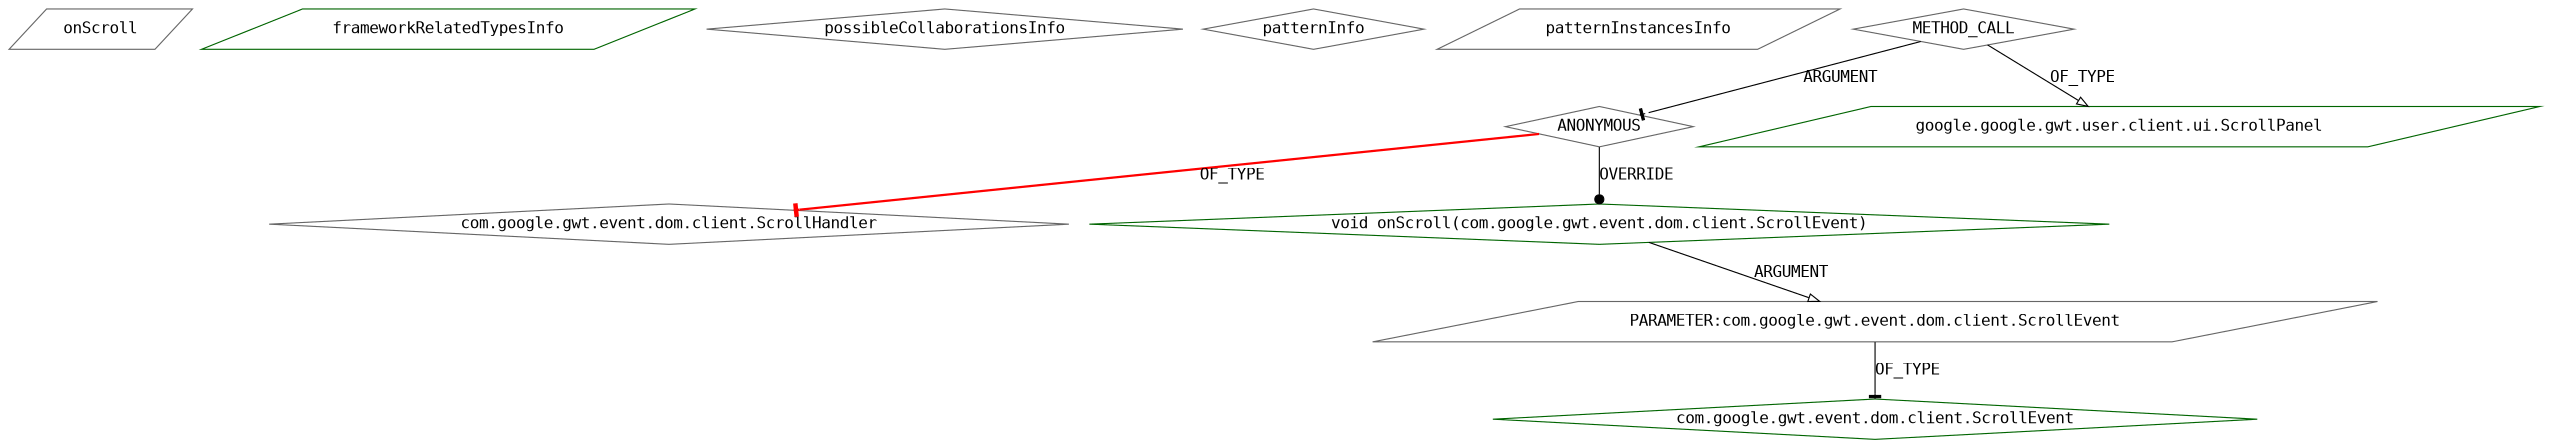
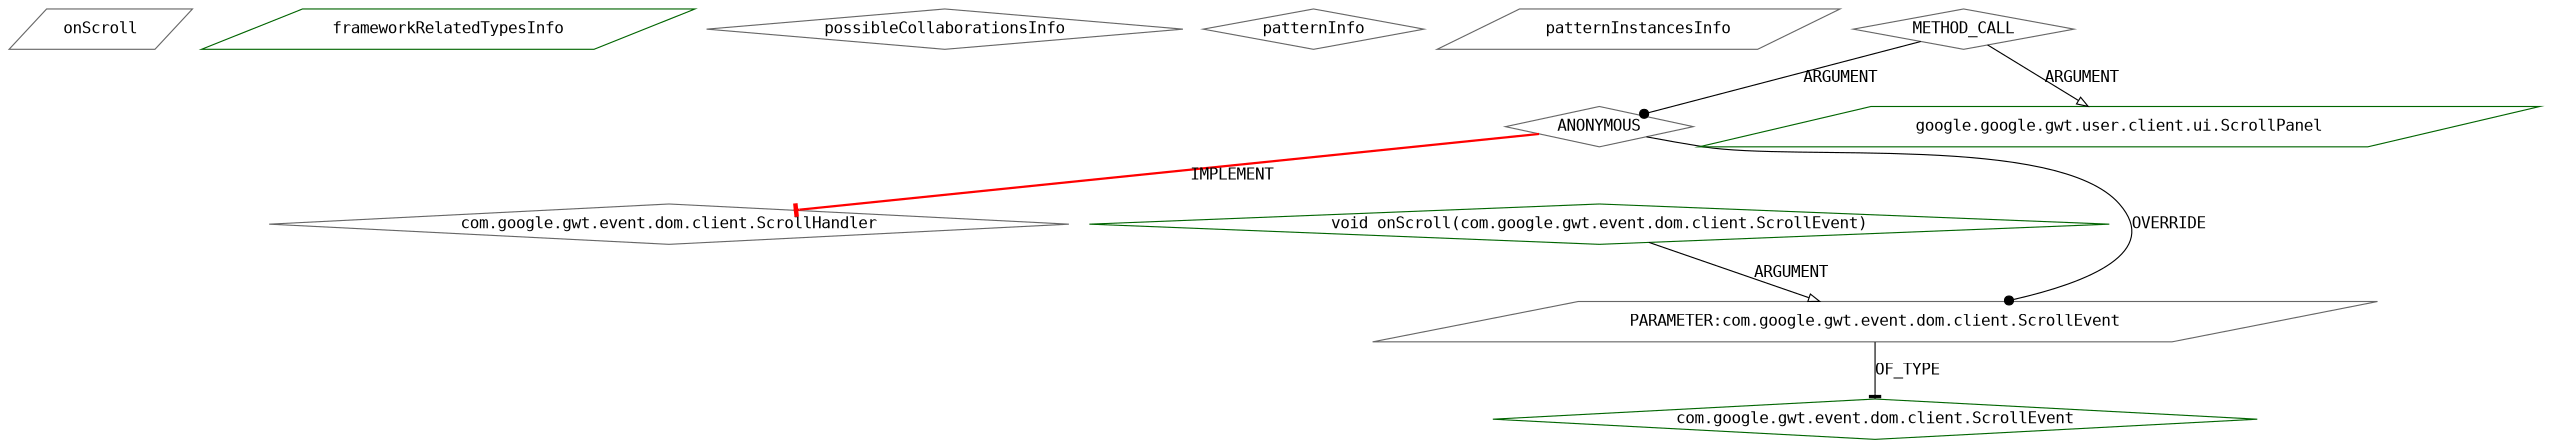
(1785, 77) -> (1785, 77)
(2082, 78) -> (2082, 78)
(1599, 171) -> (1974, 158)
(1232, 175) -> (1232, 175)
